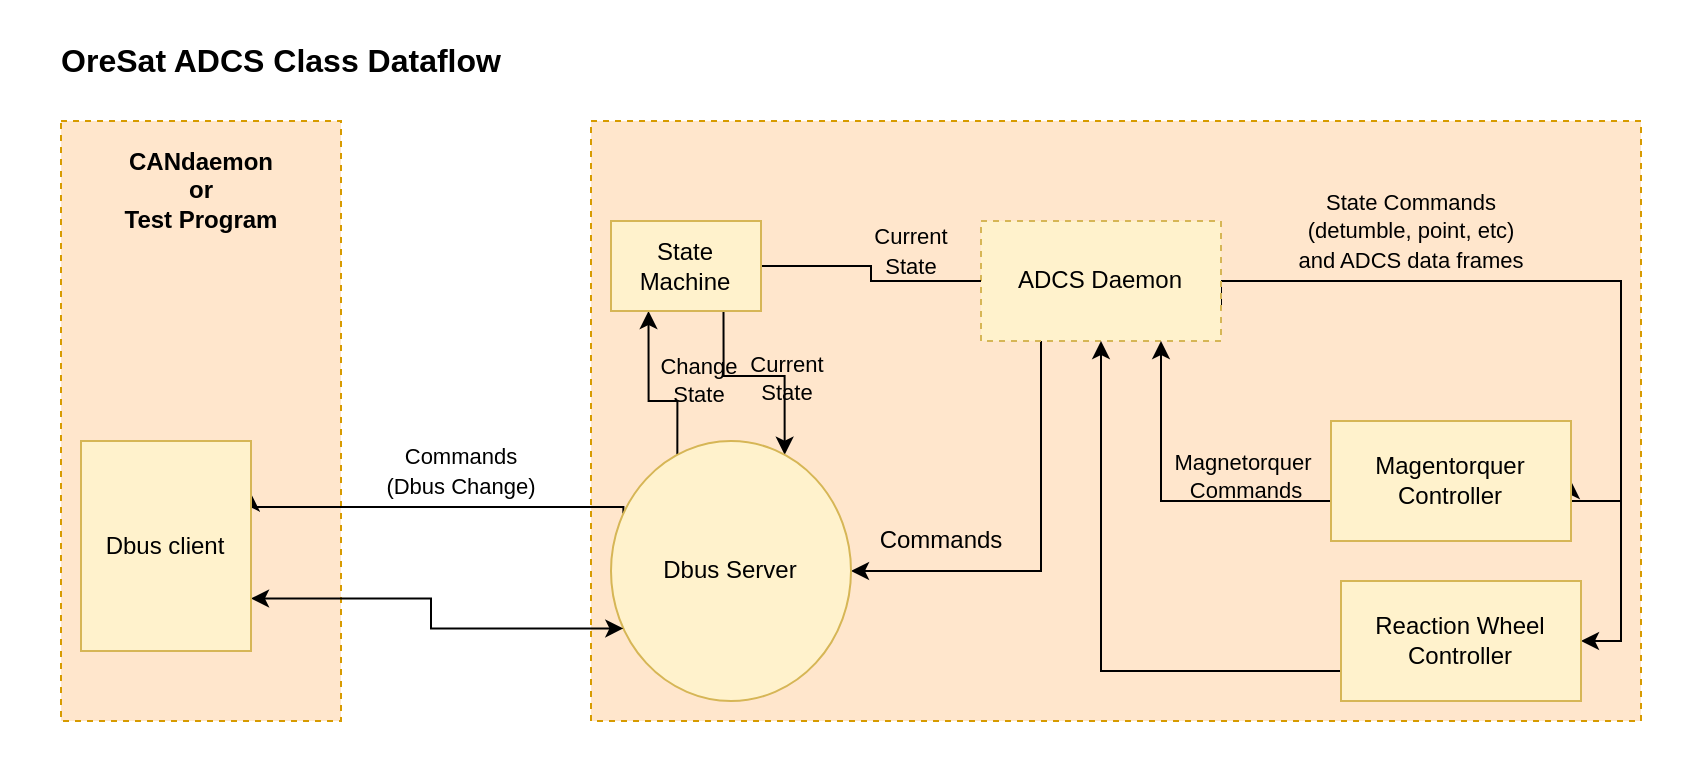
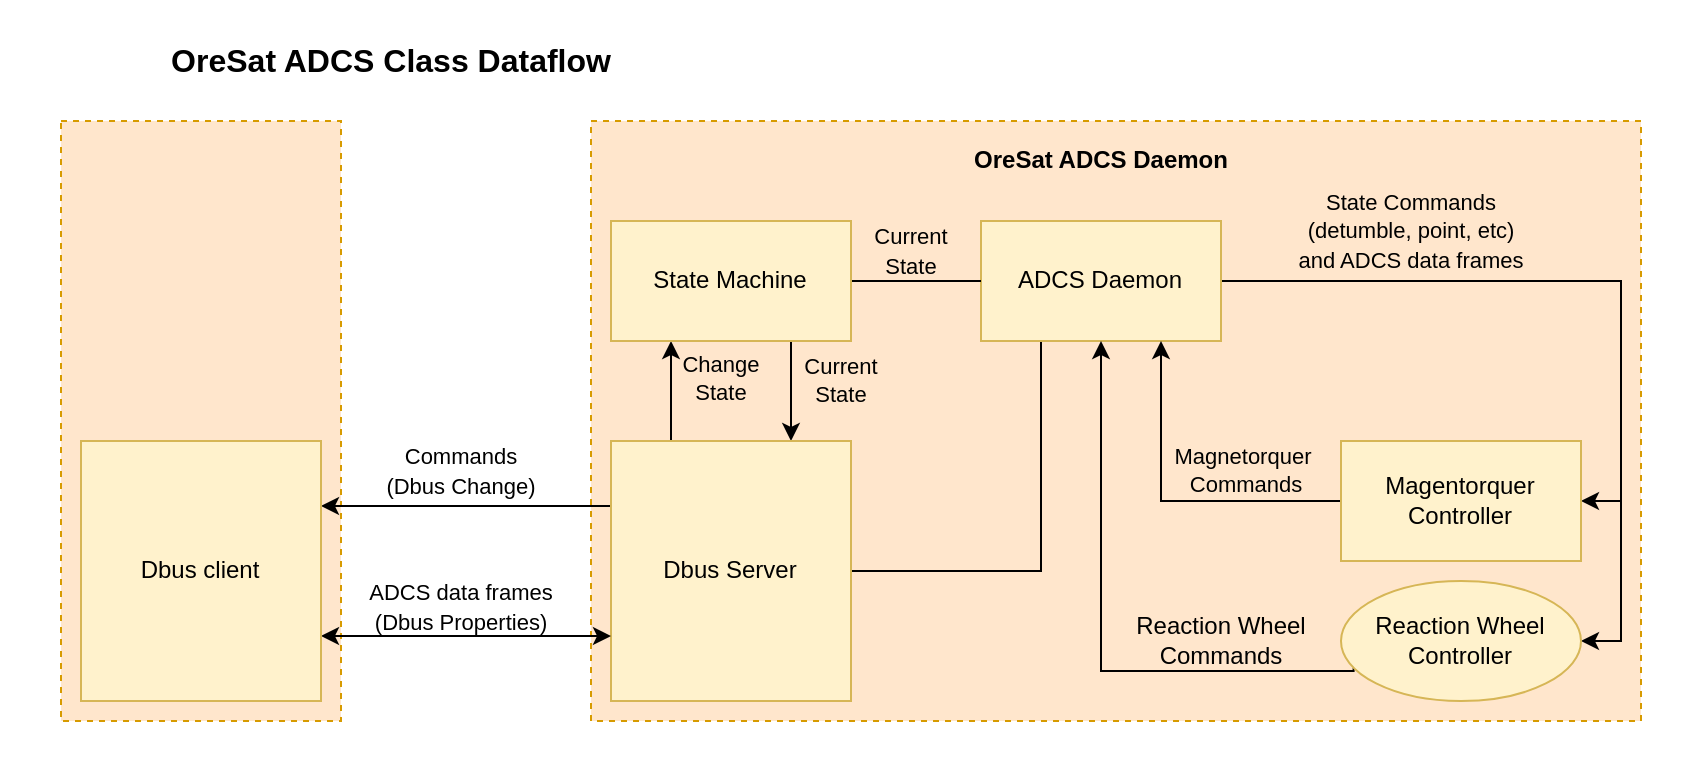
(281, 61) -> (391, 61)
none -> (1101, 161)
(201, 191) -> none
(686, 266) -> (731, 281)
(1101, 281) -> (1101, 281)
(1451, 481) -> (1461, 501)
(941, 541) -> none
(166, 546) -> (201, 571)
(731, 571) -> (731, 571)
(866, 571) -> (860, 571)
none -> (461, 607)
none -> (1221, 641)
(1461, 641) -> (1461, 641)
